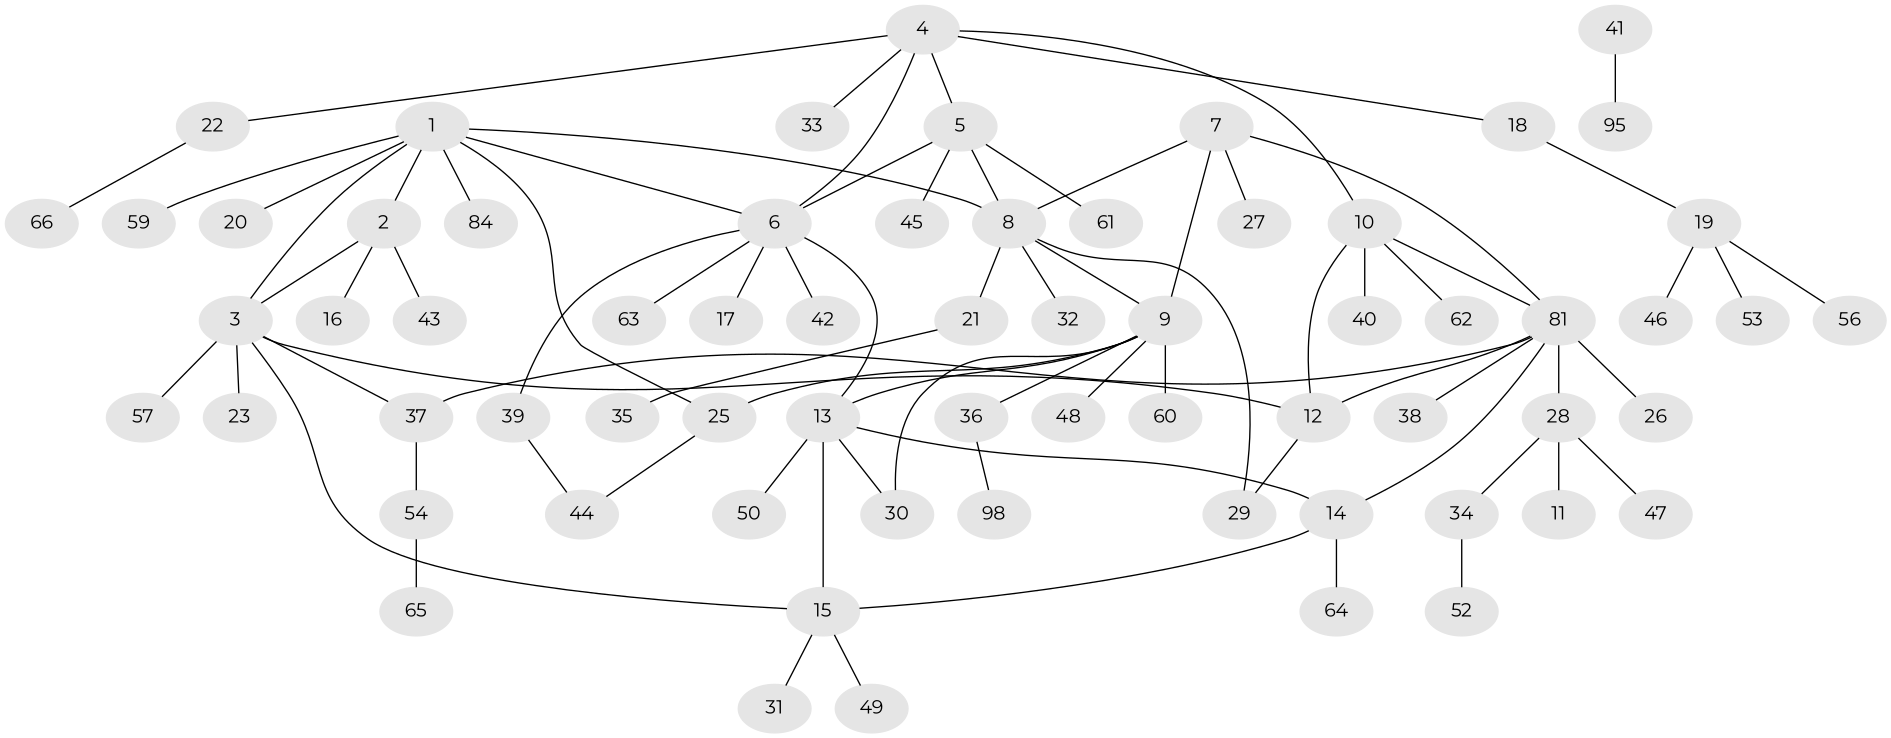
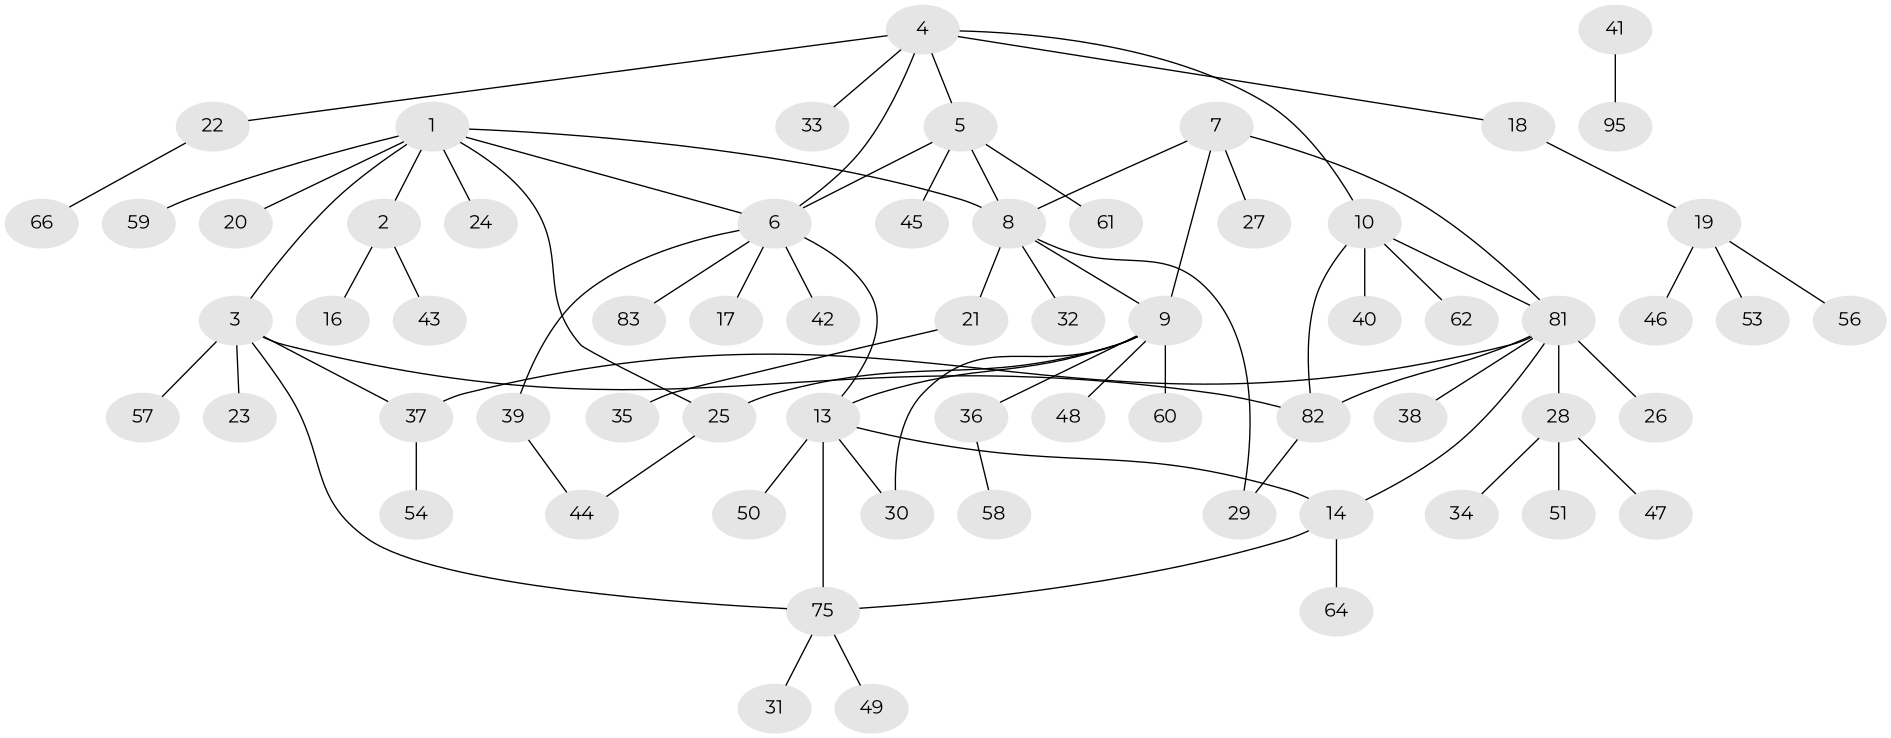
(481, 224) -> (481, 224)
(310, 272) -> none
(629, 321) -> (629, 321)
(1314, 418) -> (1314, 418)
(994, 515) -> (994, 515)
(1559, 515) -> (1559, 515)
(416, 612) -> none
(823, 612) -> (823, 612)
(1462, 612) -> none
